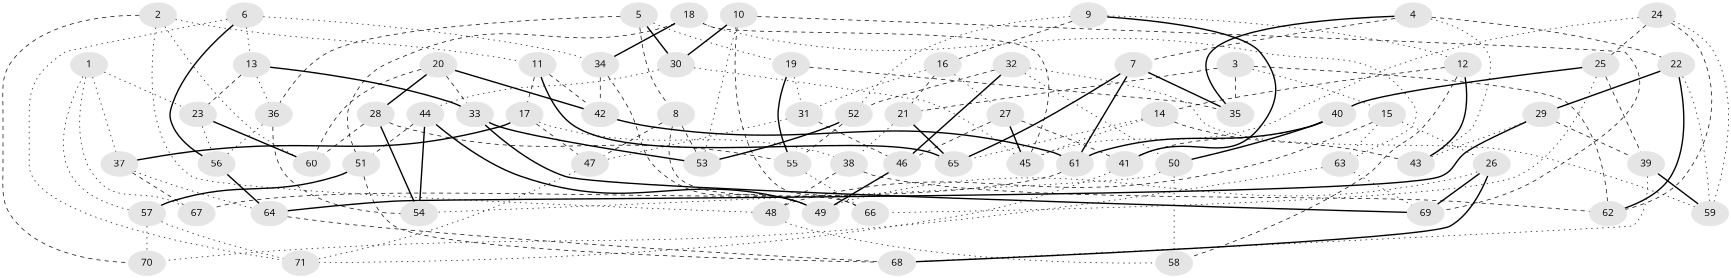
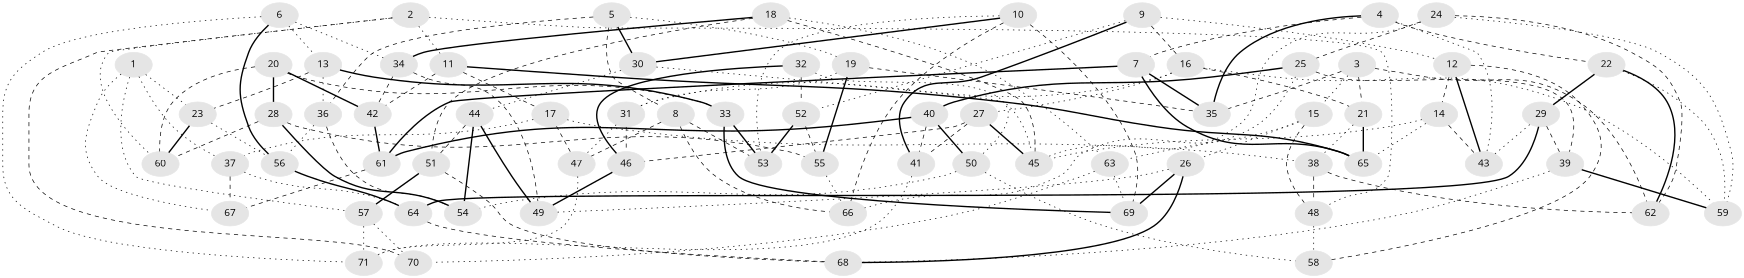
(1410, 145) -> (1516, 87)
(325, 146) -> (388, 135)
